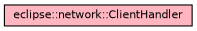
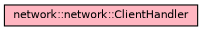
(98, 15) -> (101, 15)
